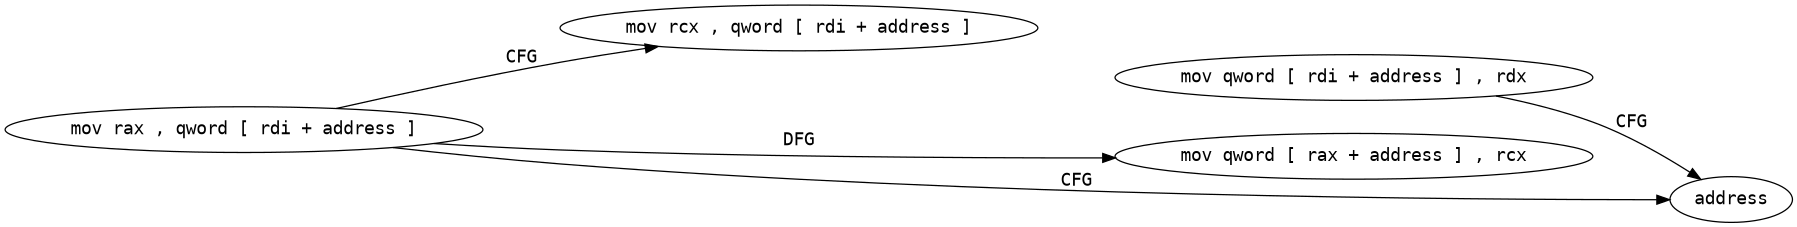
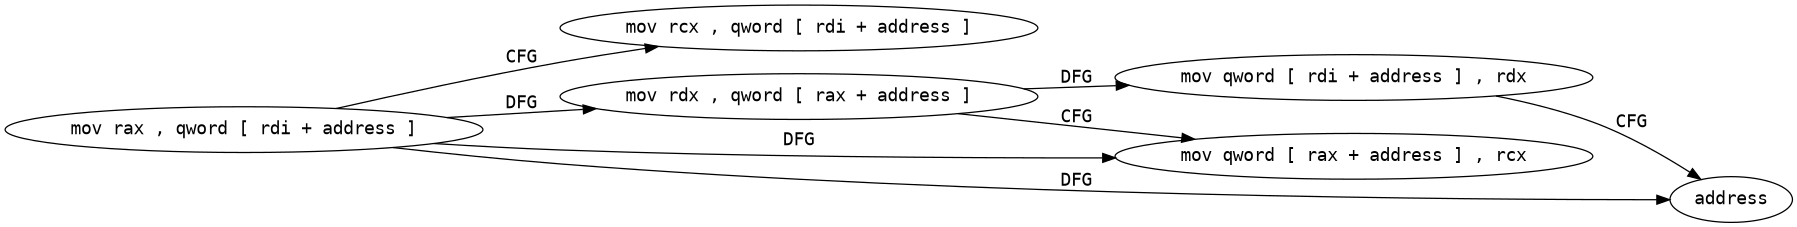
none -> (799, 97)
(1076, 181) -> (1076, 181)
